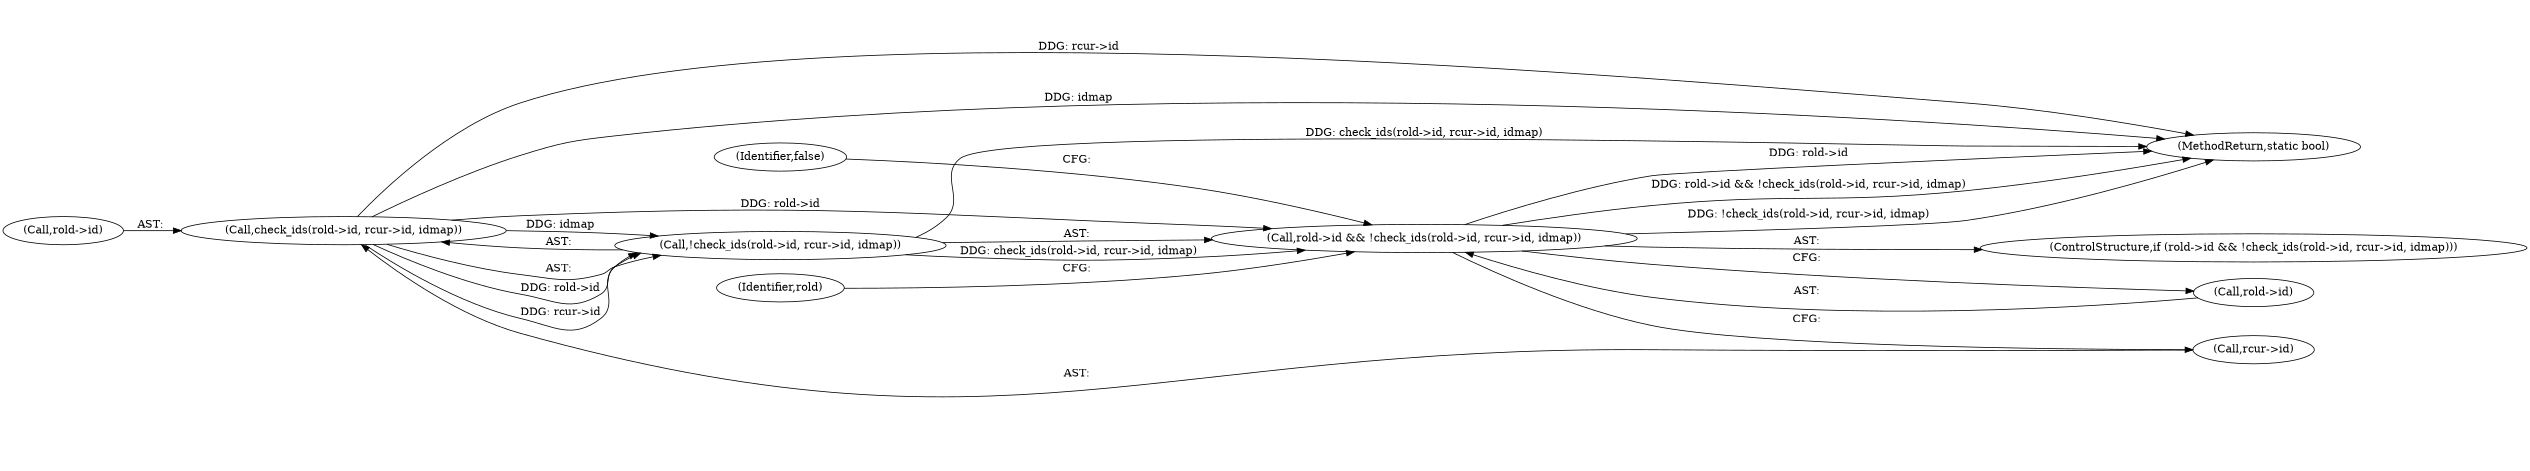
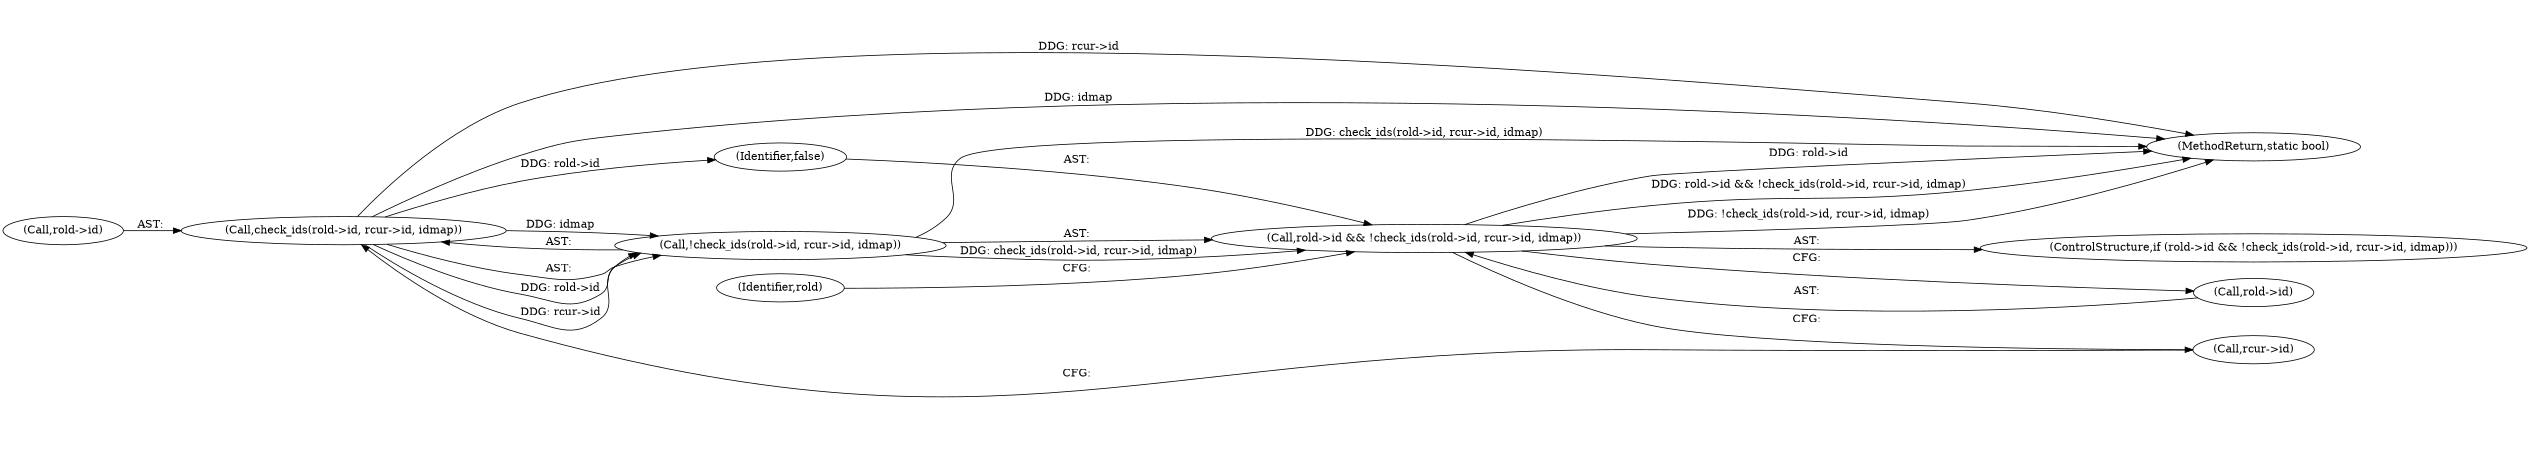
(1079, 160) -> (1079, 160)
(858, 211) -> (544, 177)
(1079, 374) -> (1079, 374)
